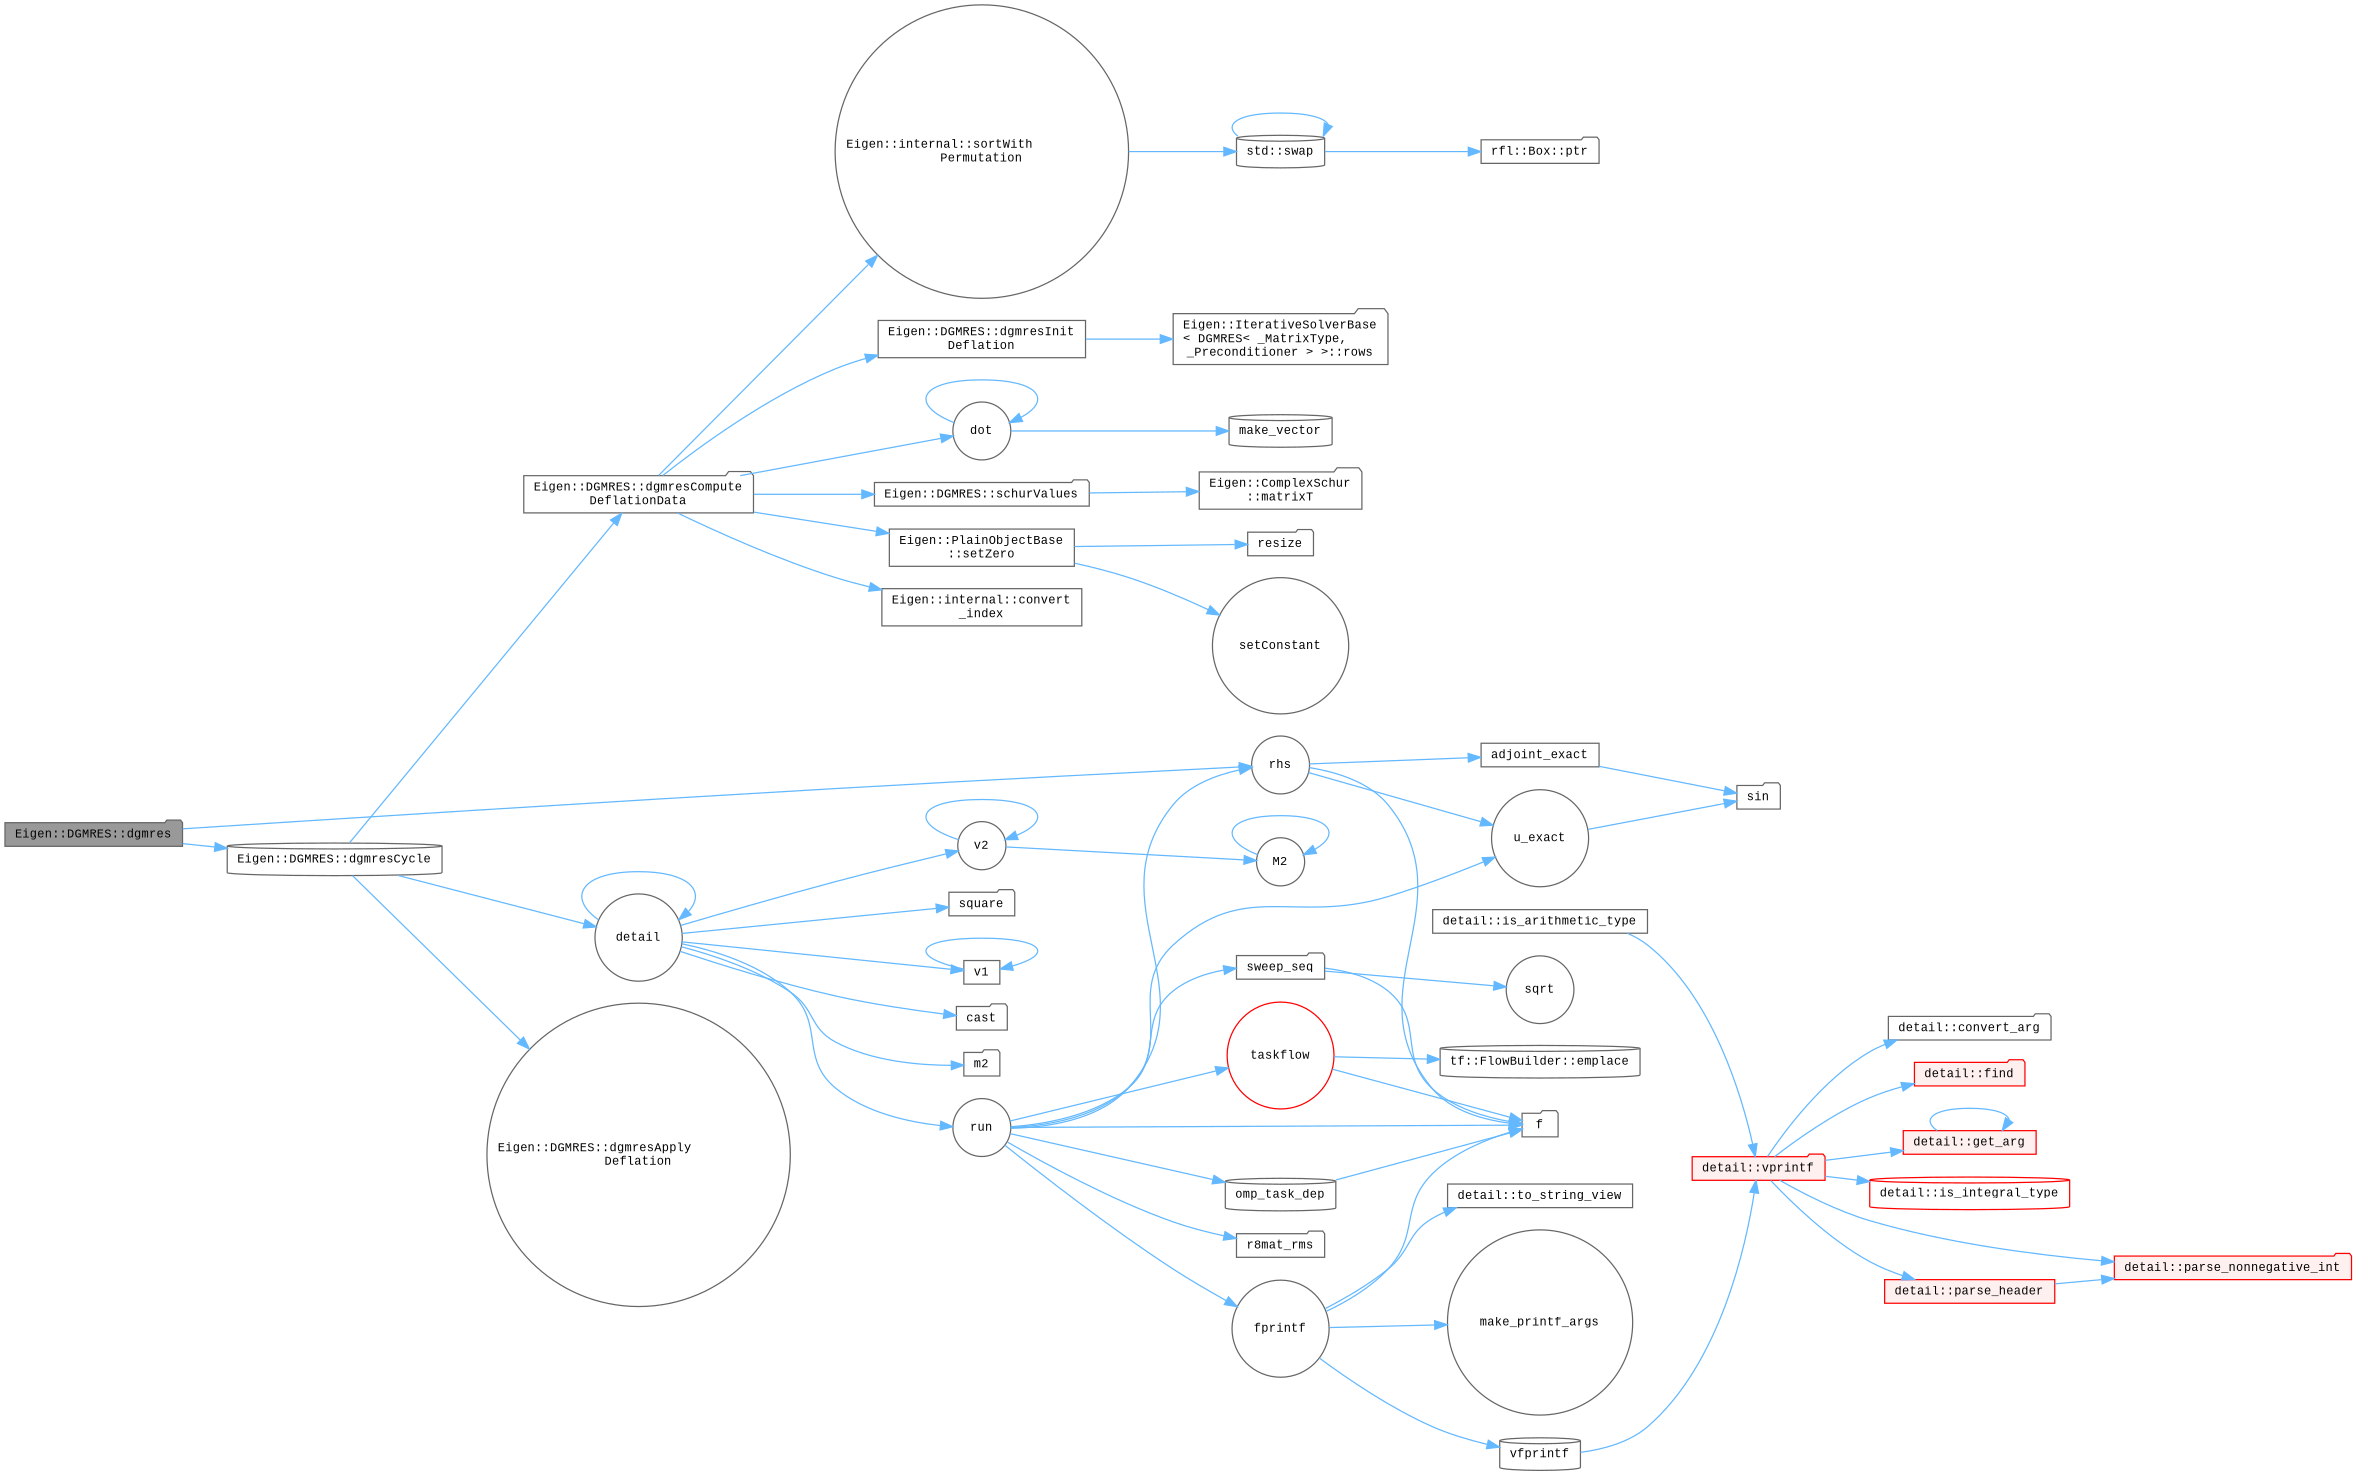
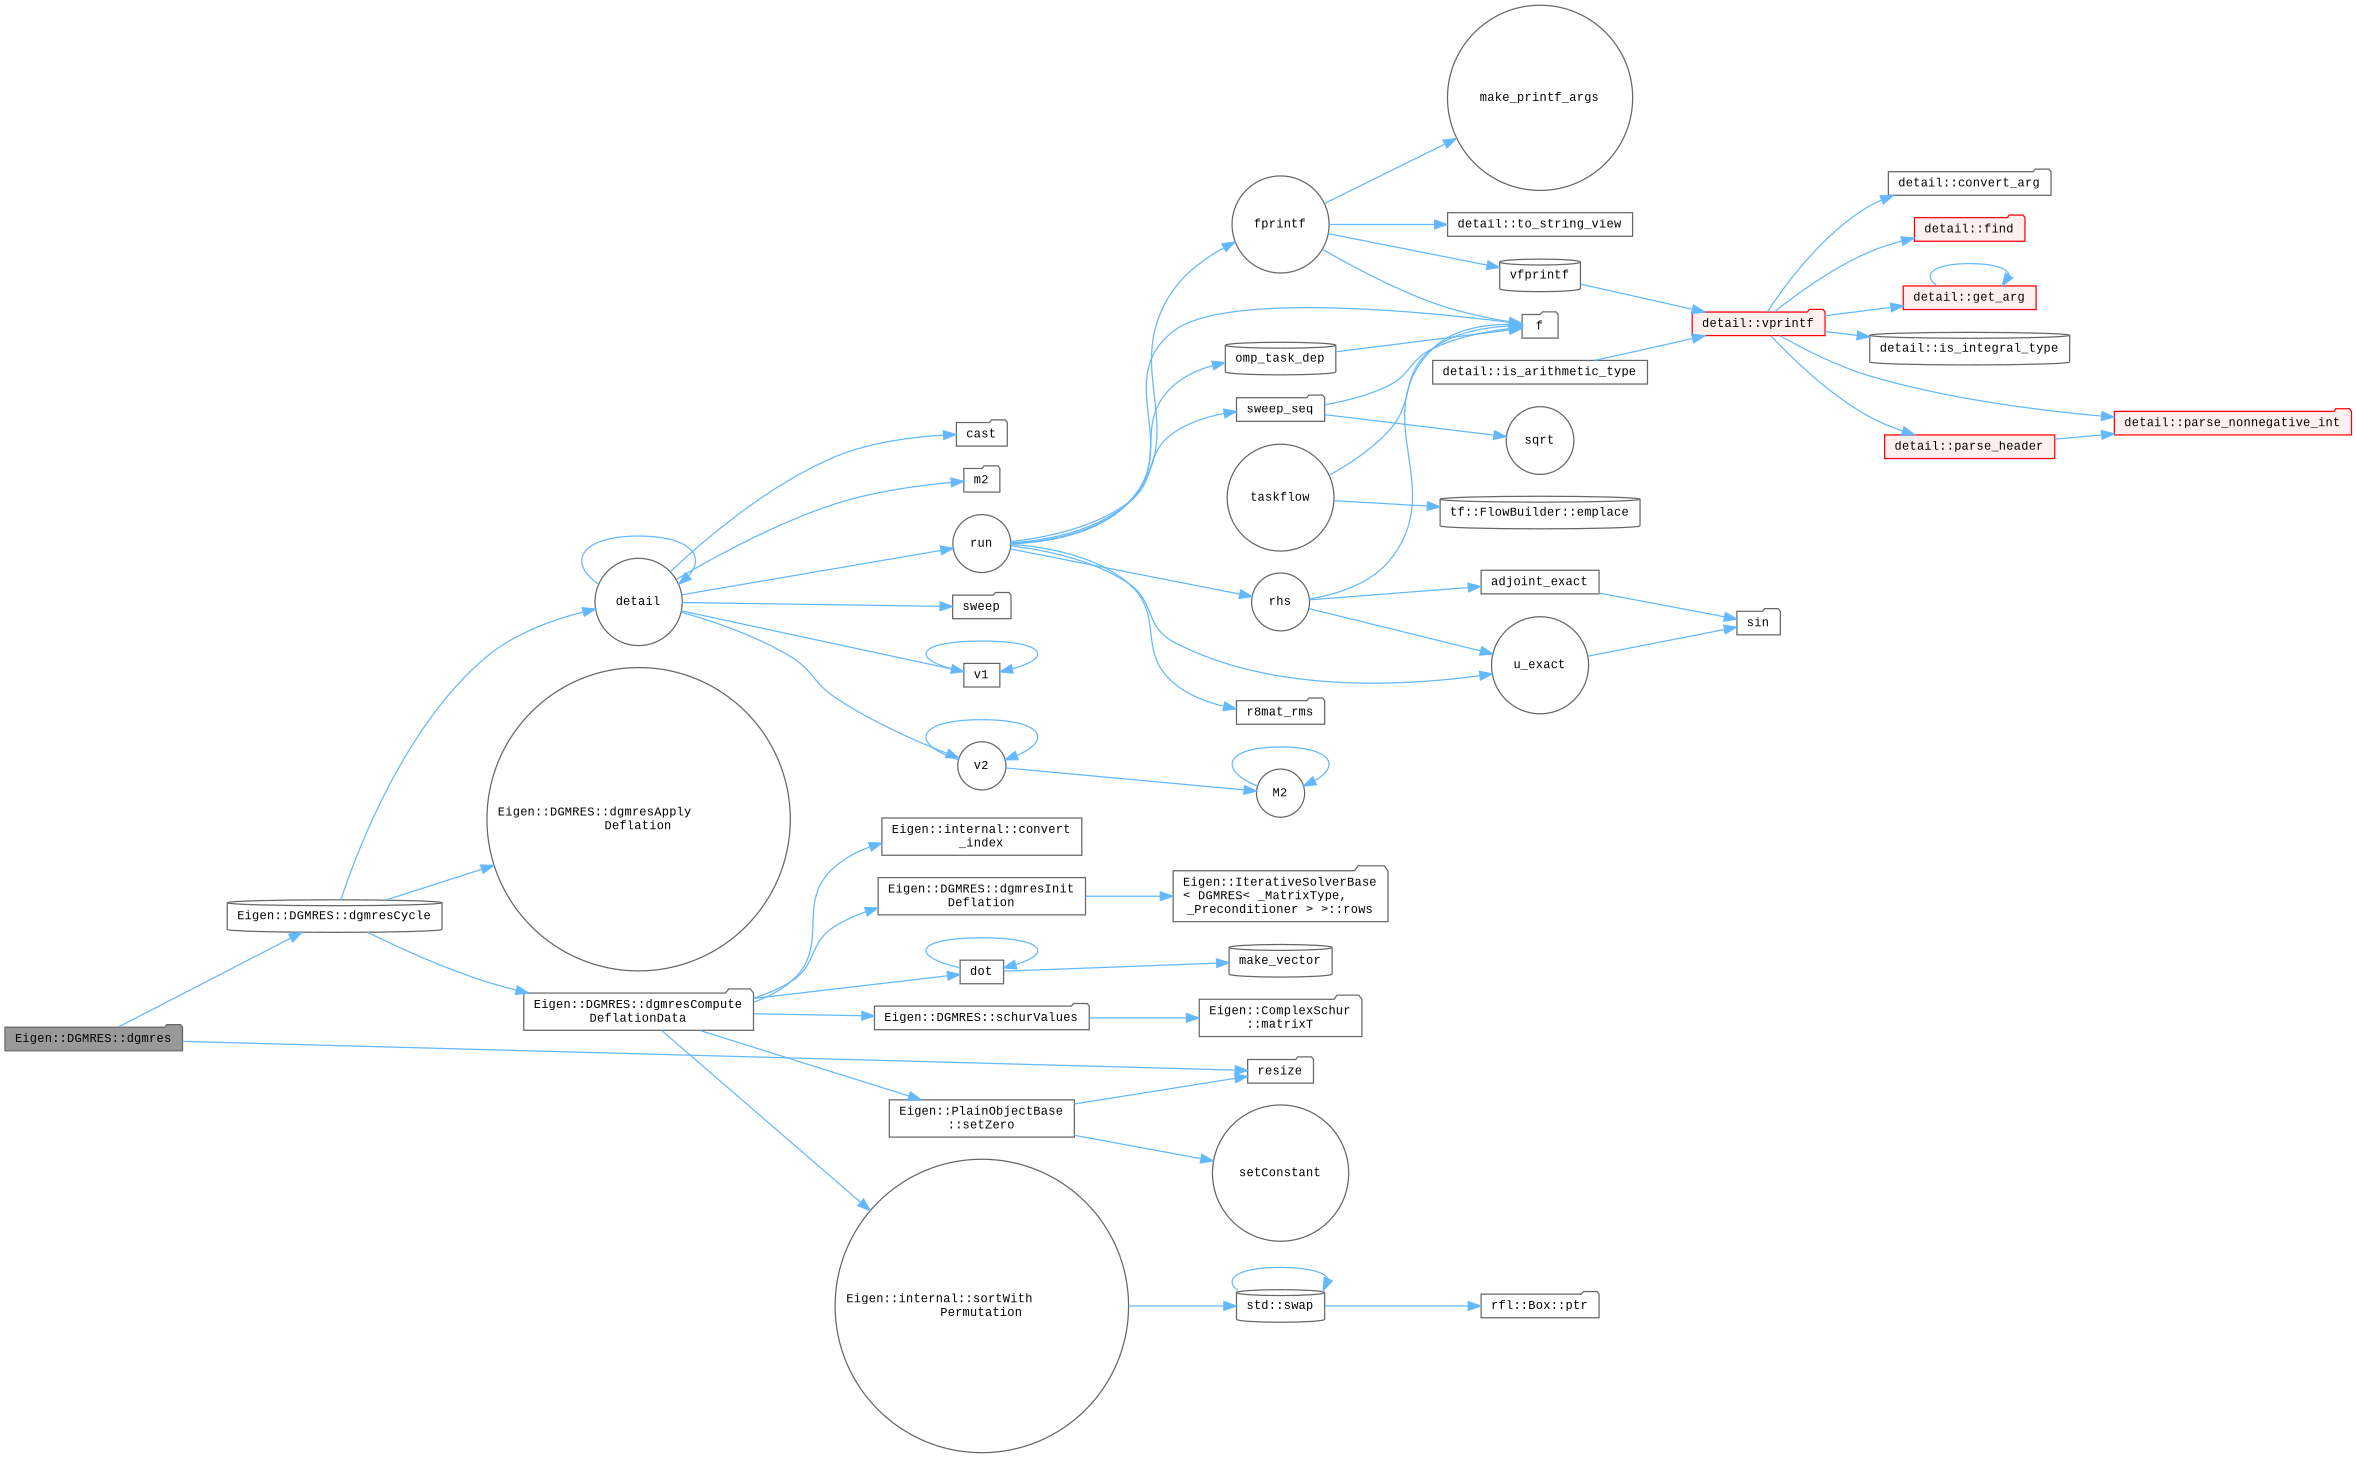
(982, 431) -> (982, 972)
(711, 796) -> (709, 1056)
(982, 904) -> (982, 607)
(1281, 1055) -> (1281, 498)
(1087, 1102) -> none
(1970, 1193) -> (1970, 349)
